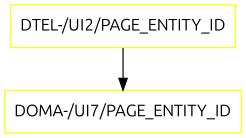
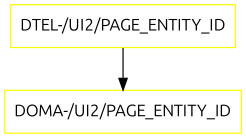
(123, 112) -> (123, 112)
